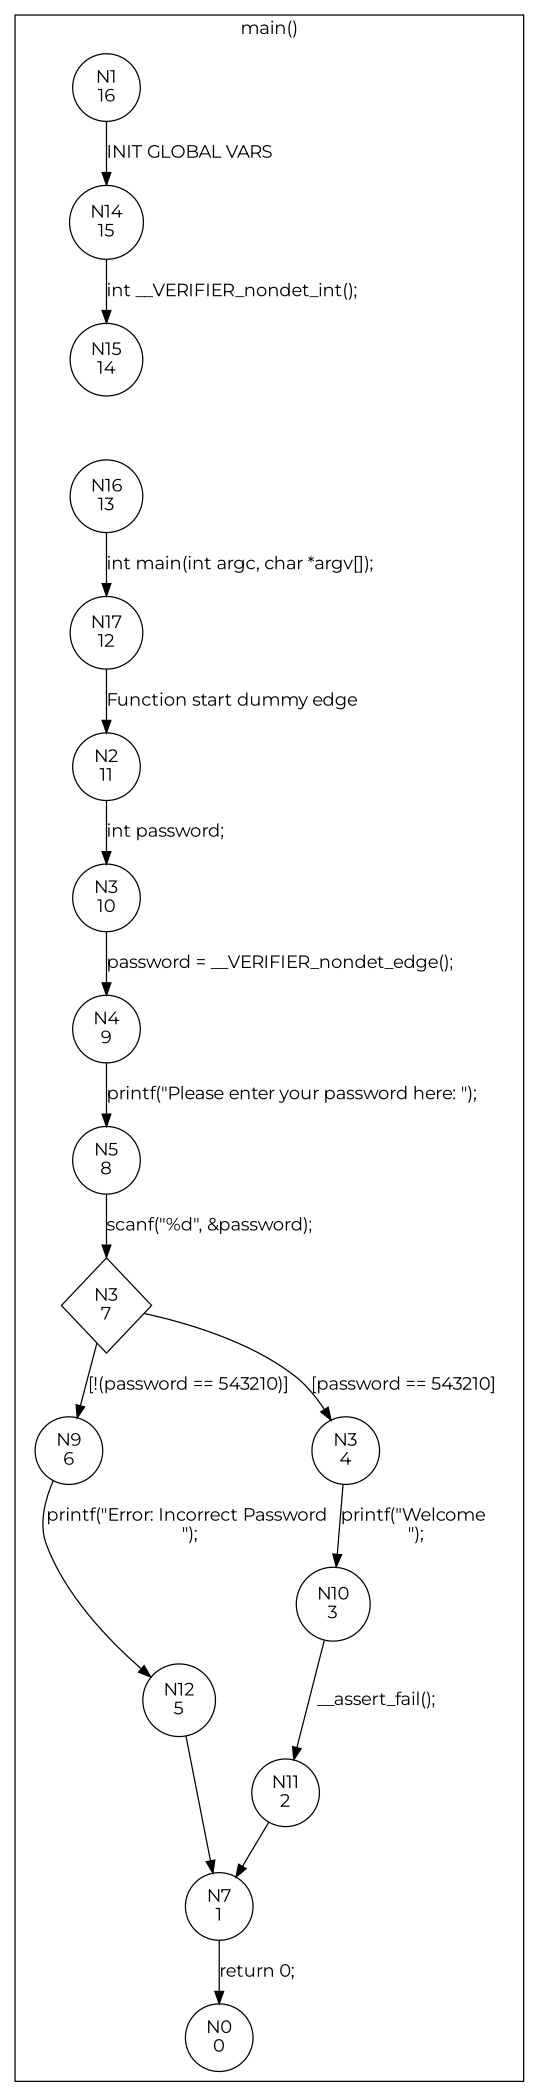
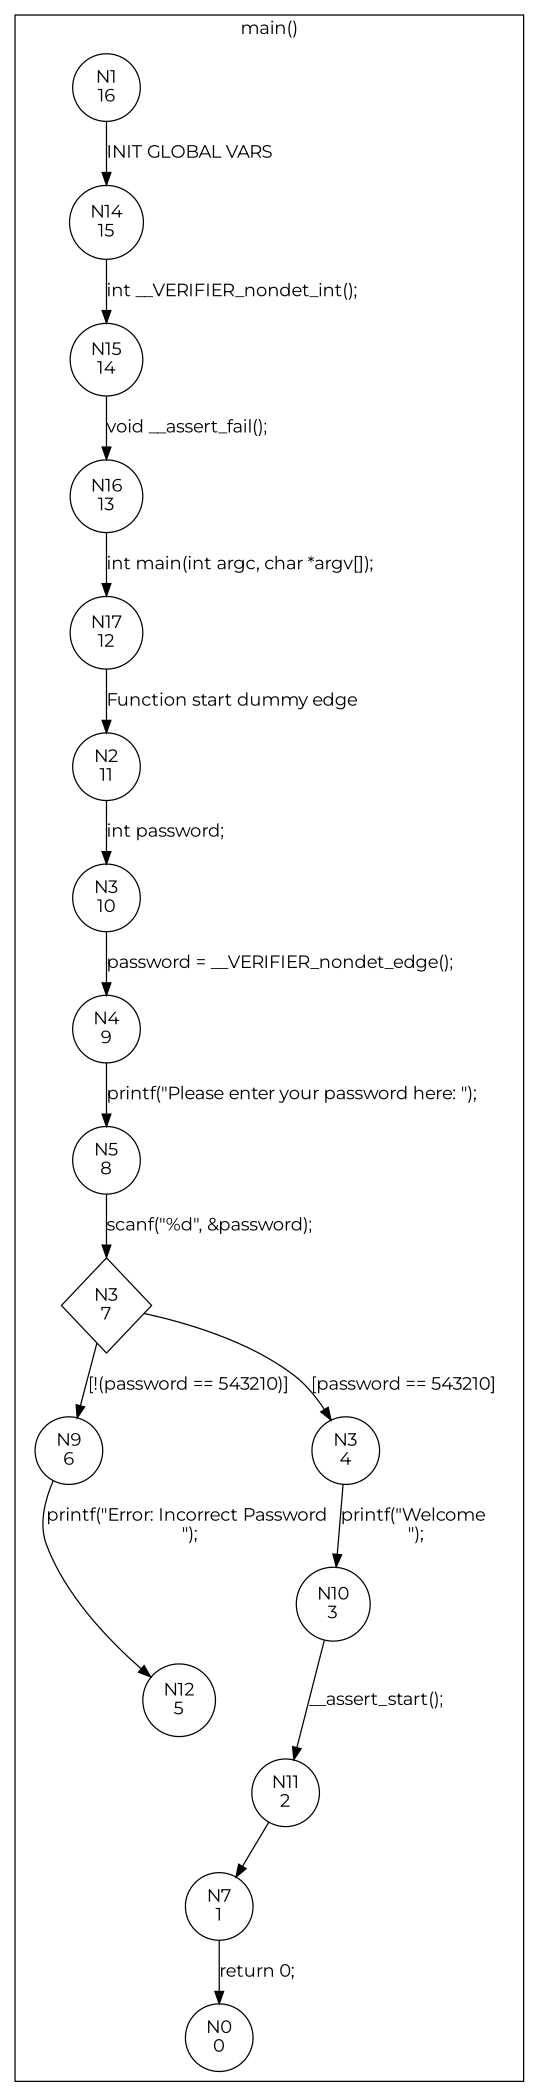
none -> (106, 421)
(376, 1700) -> (376, 1700)
(198, 1798) -> none
